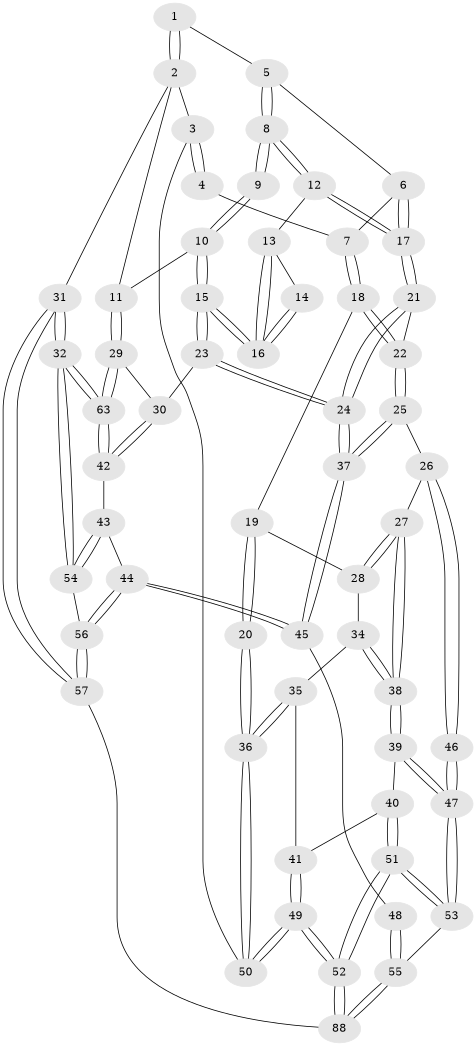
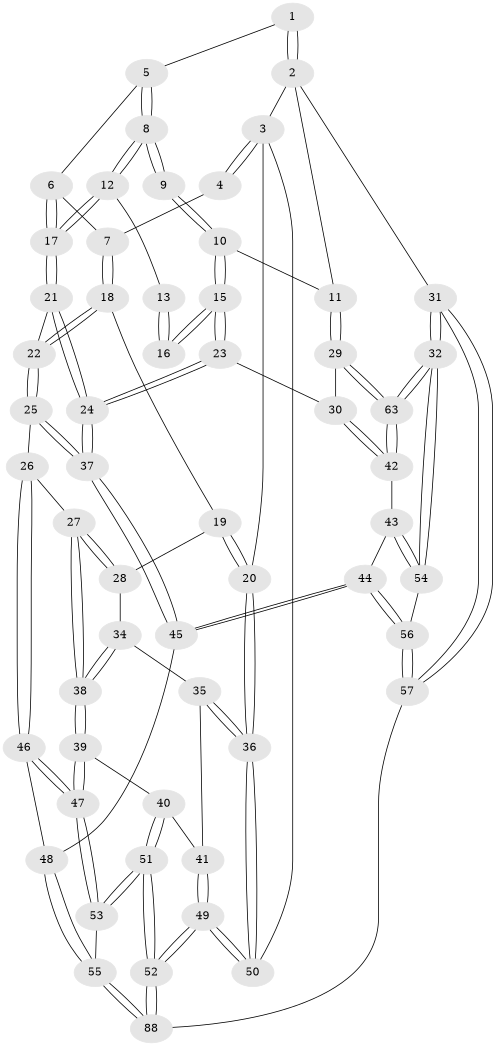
(302, 298) -> none
none -> (263, 355)
none -> (36, 804)
